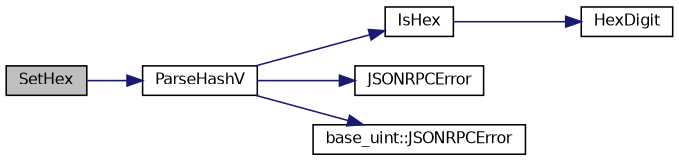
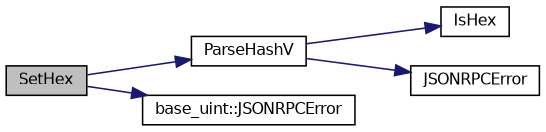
(627, 22) -> none
(302, 108) -> (109, 90)
